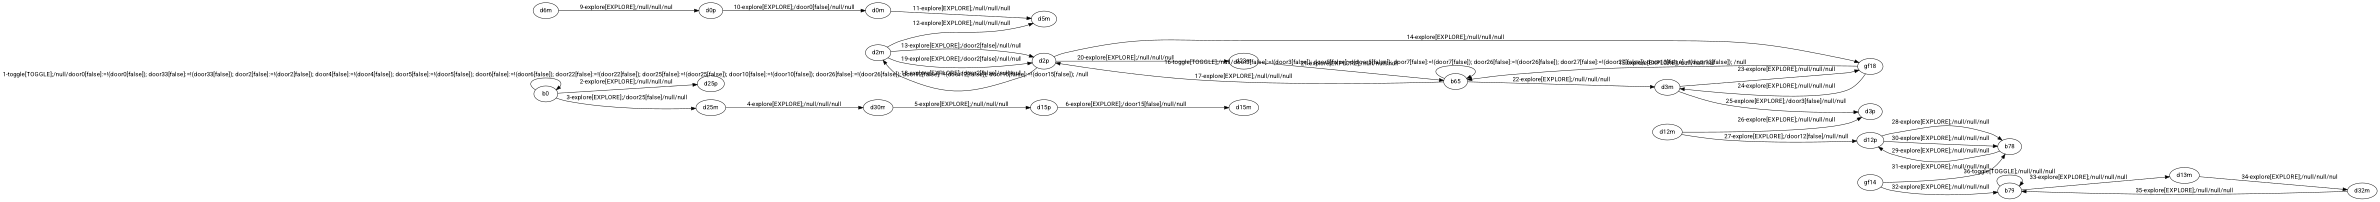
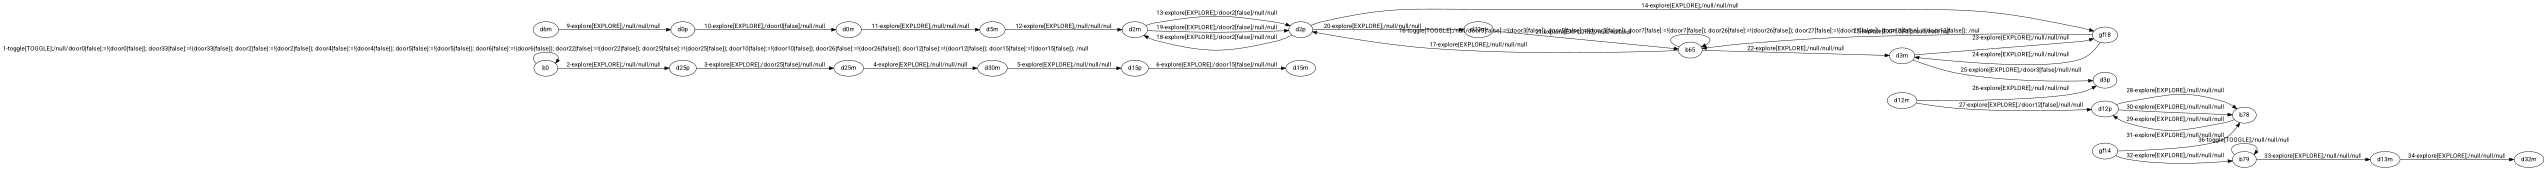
(957, 32) -> (1061, 30)
(623, 108) -> (763, 68)
(2187, 194) -> none
